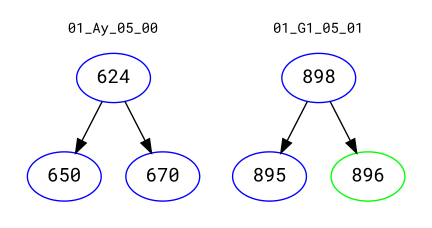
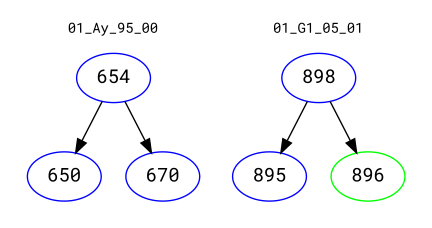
(114, 29) -> (114, 29)
(114, 78) -> (114, 78)
